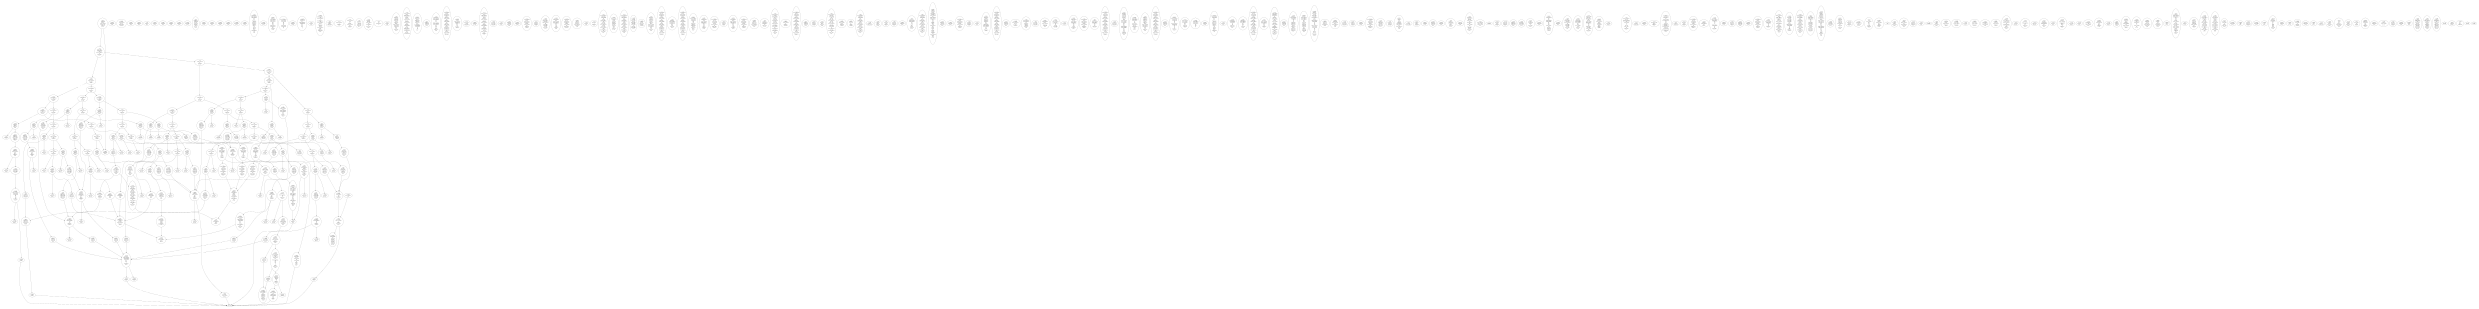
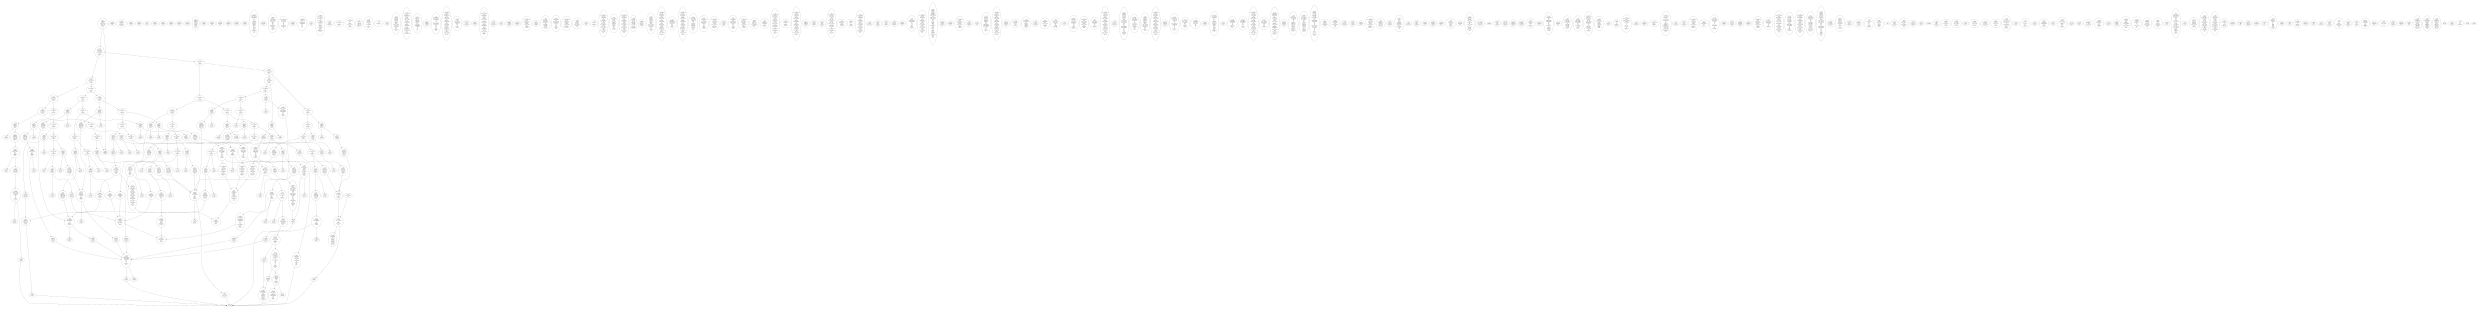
none -> (1617, 23)
